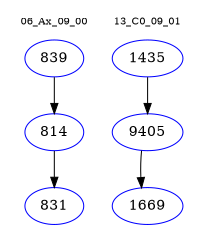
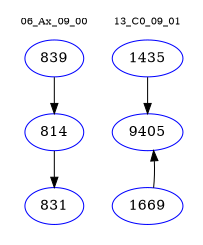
(141, 164) -> (154, 174)
